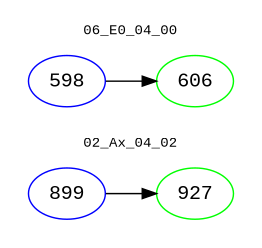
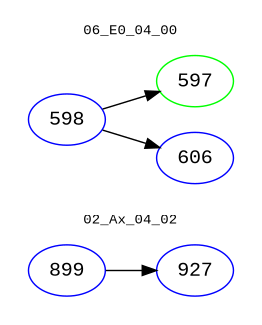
none -> (195, 81)
(195, 81) -> (195, 158)
(195, 194) -> (195, 270)
